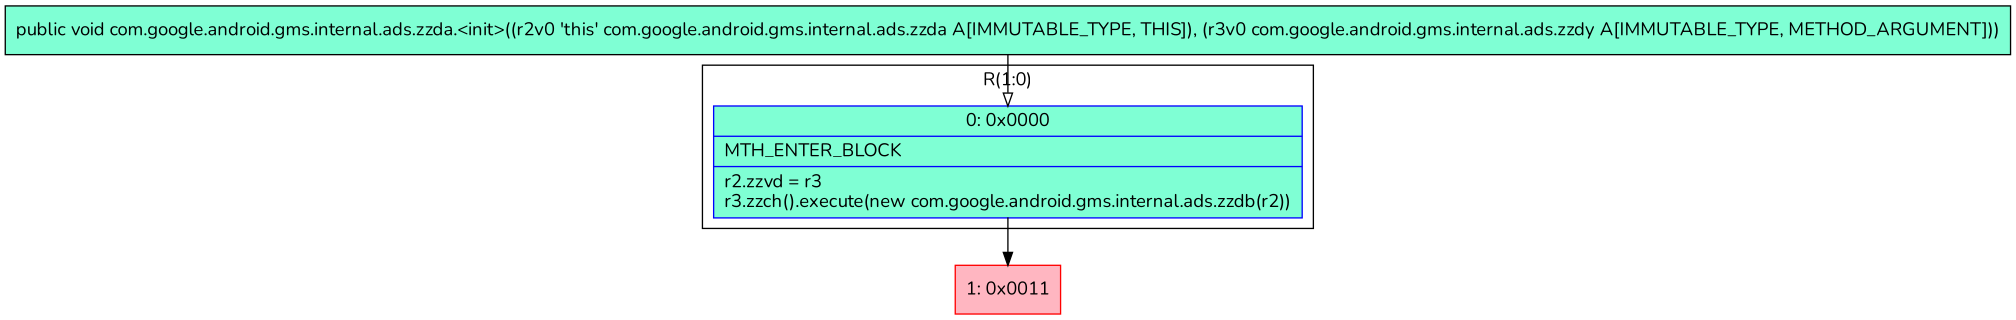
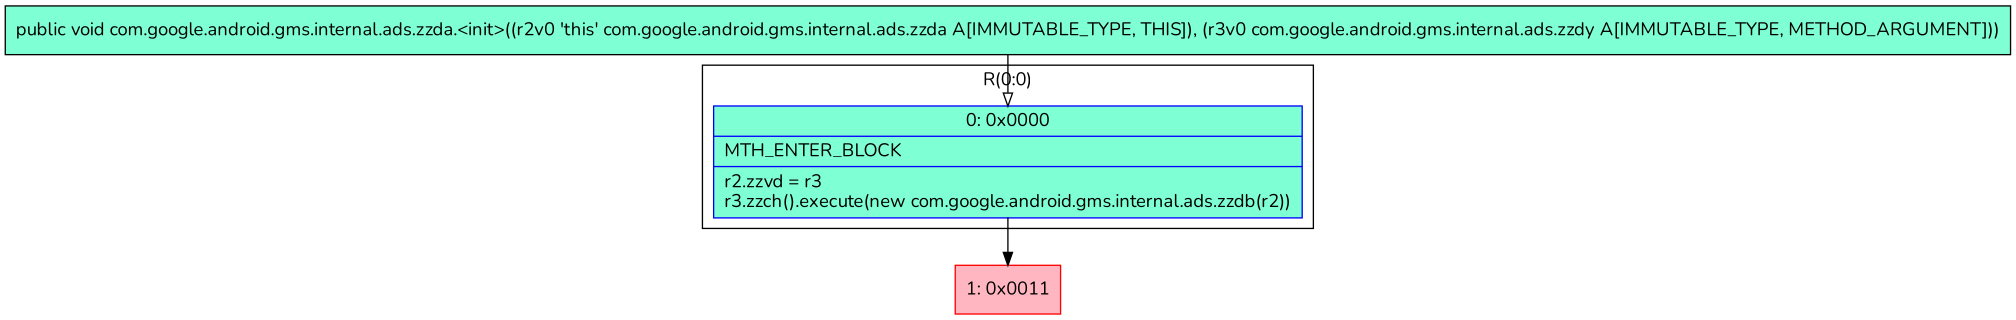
(1008, 80) -> (1008, 80)
